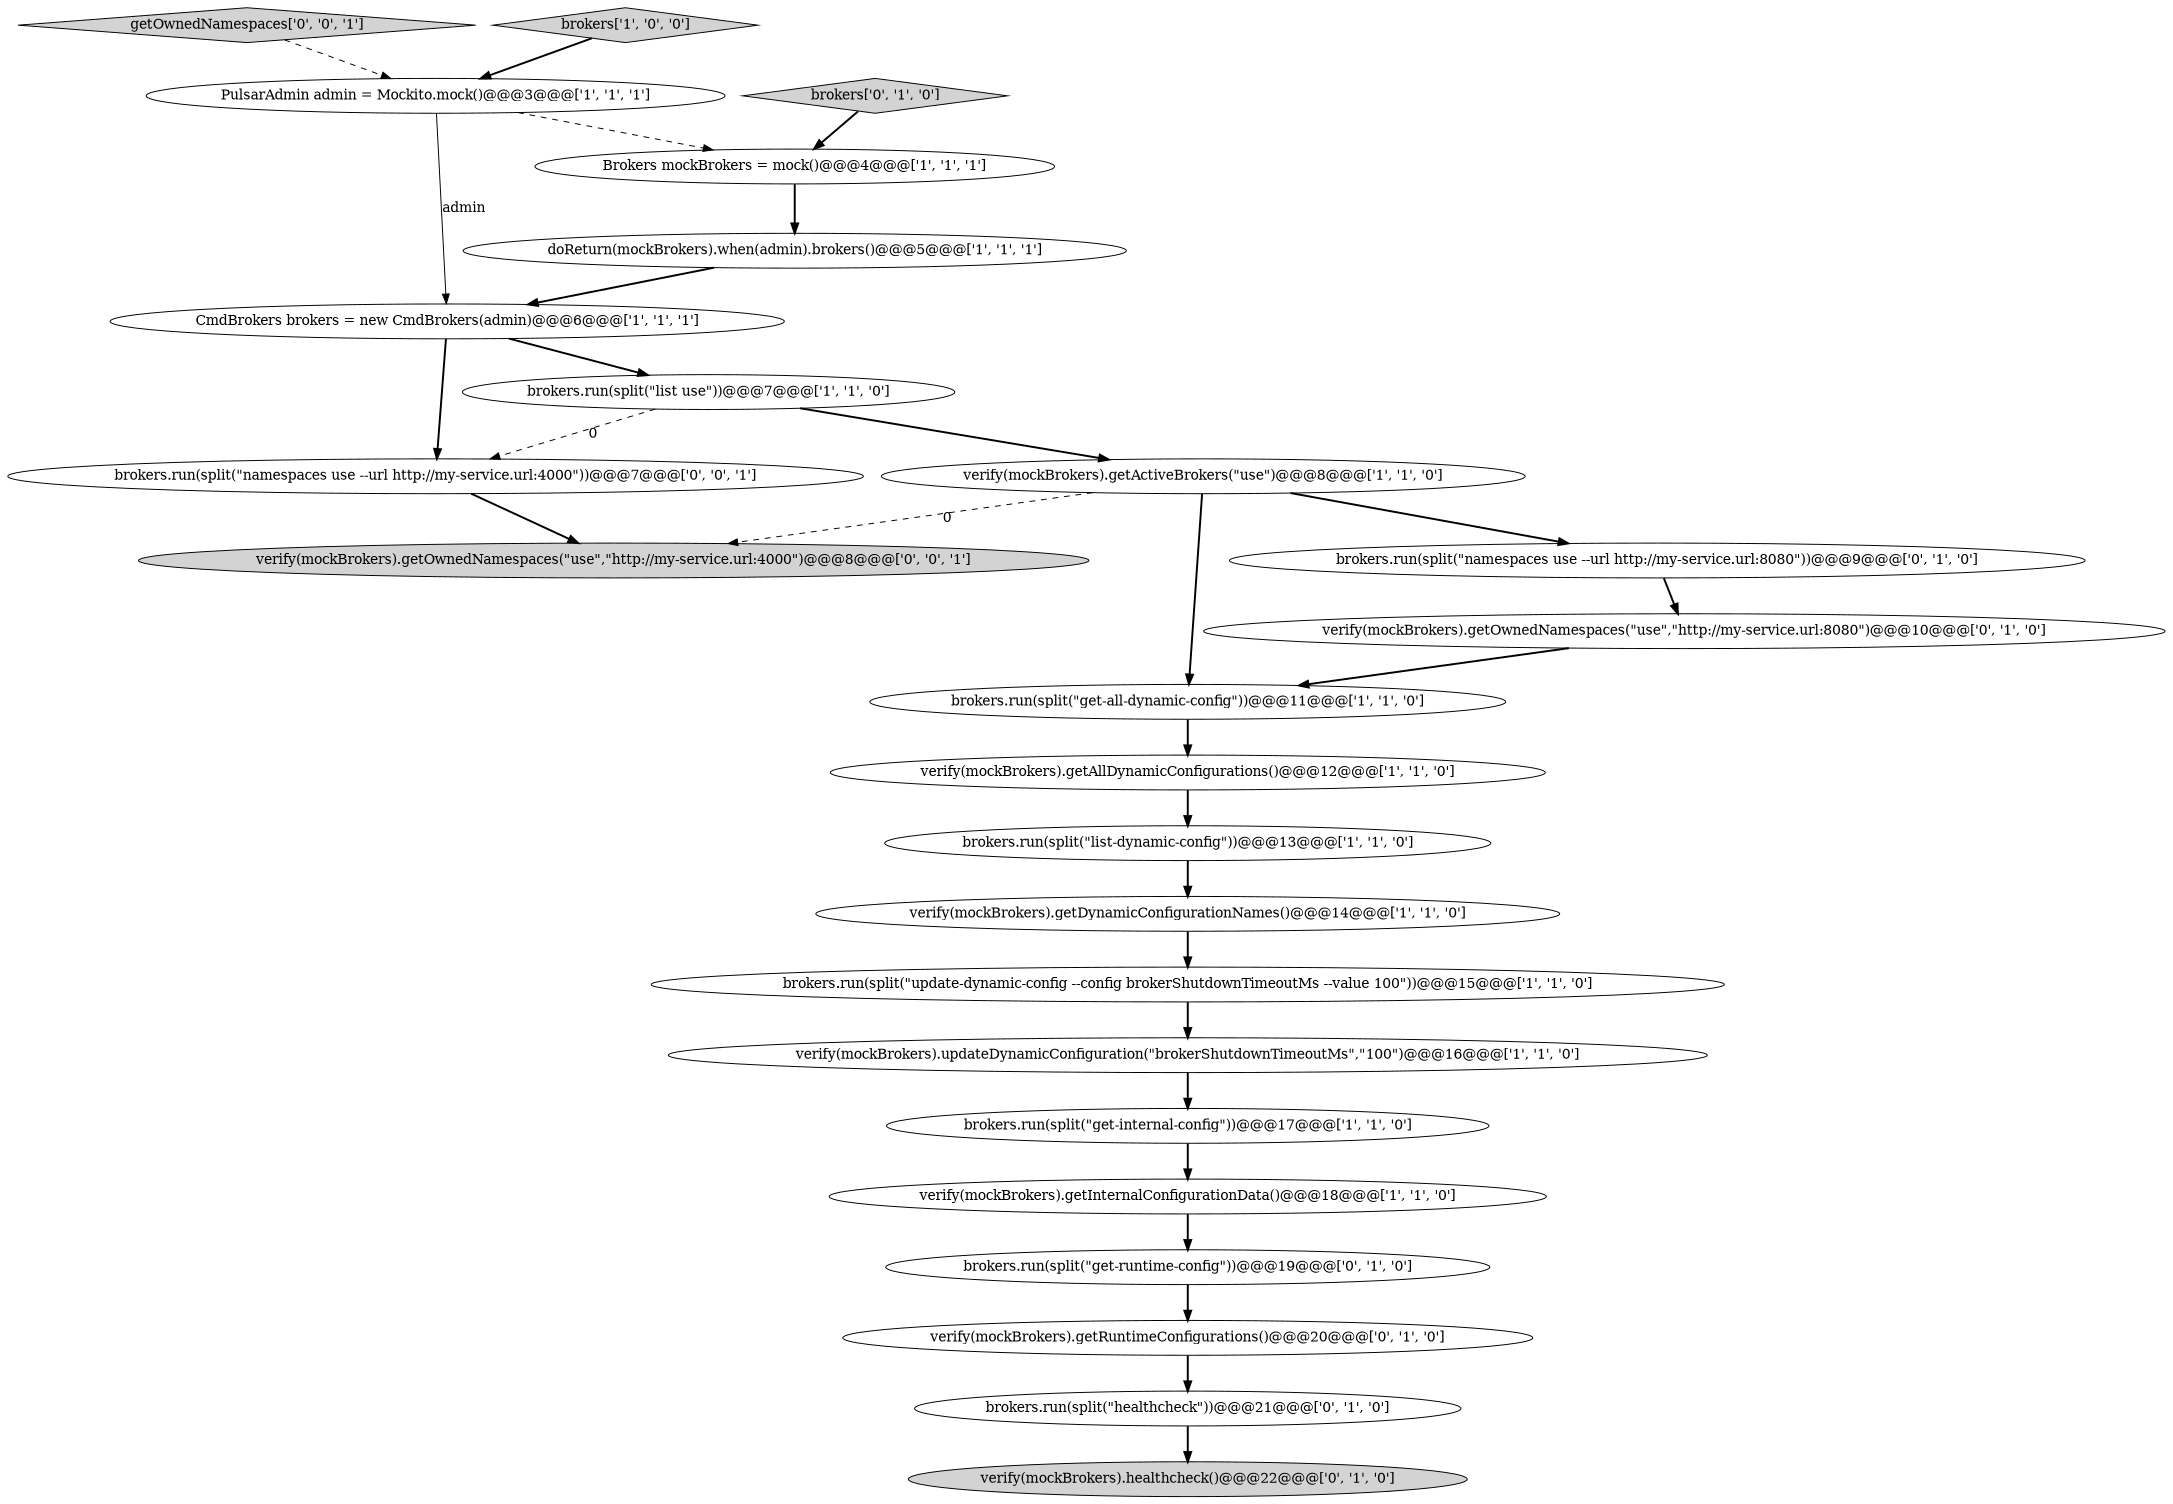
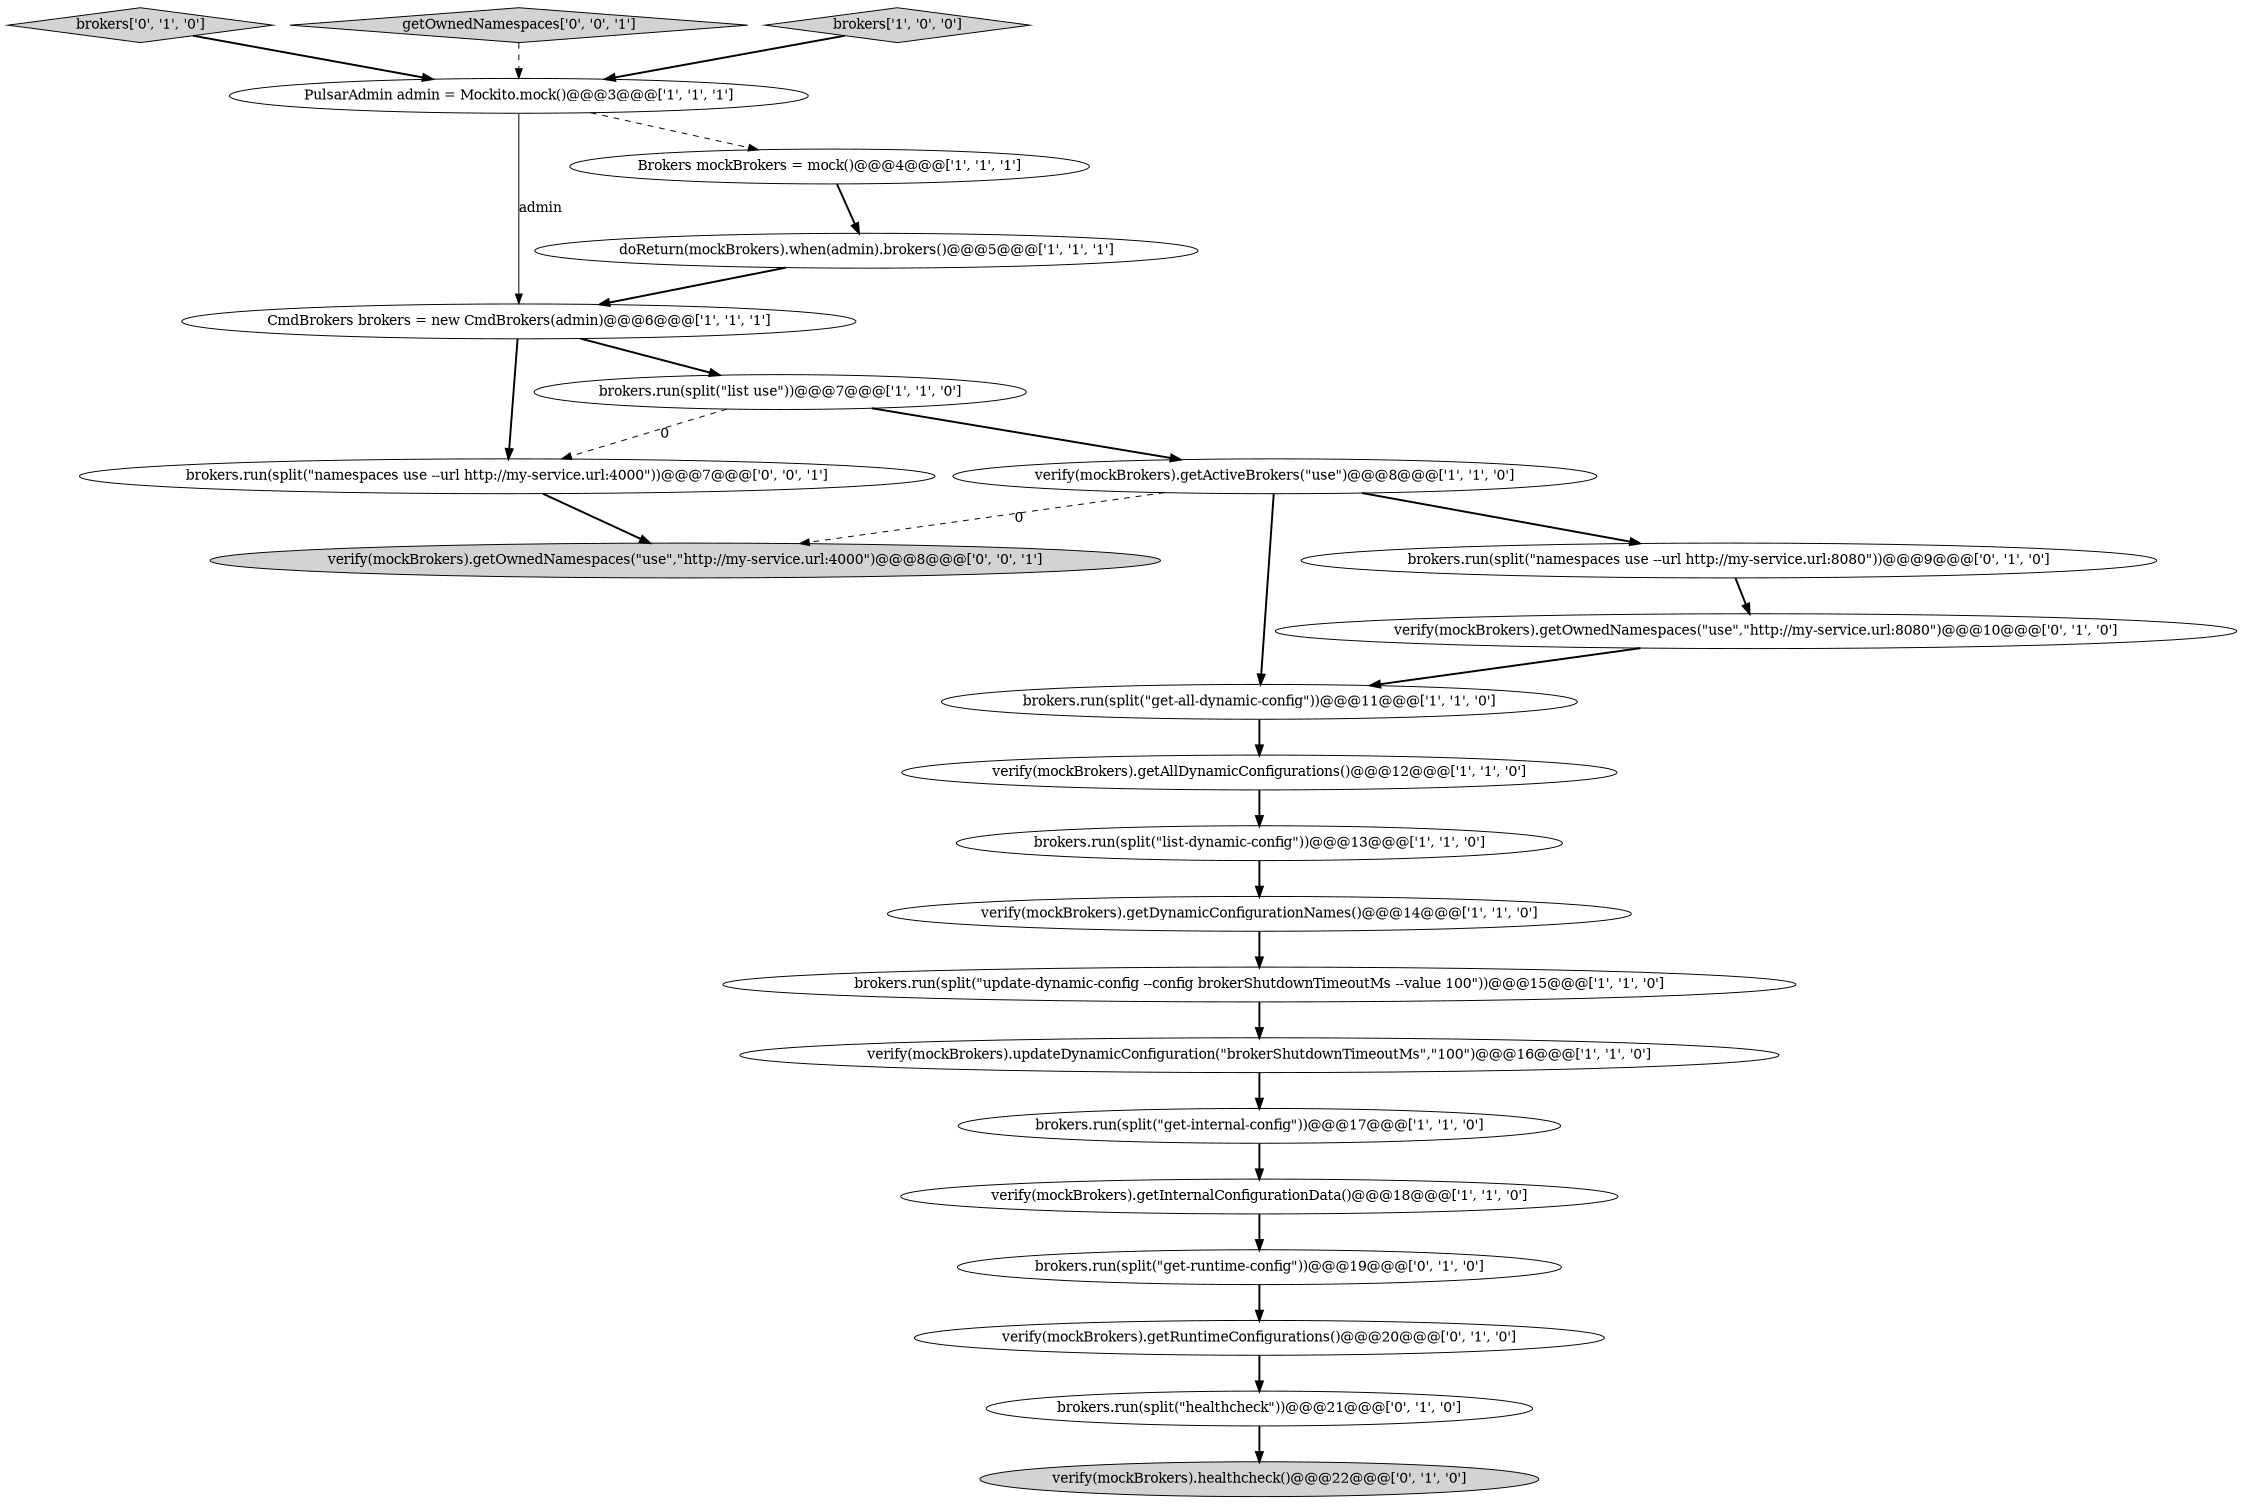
(840, 127) -> (308, 57)
